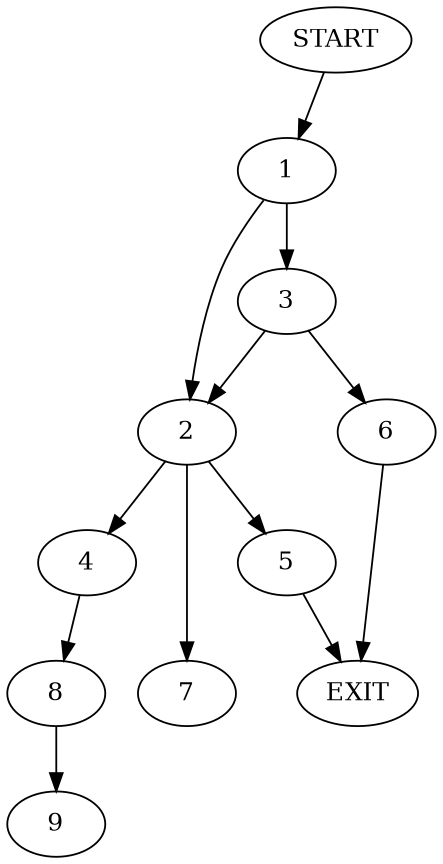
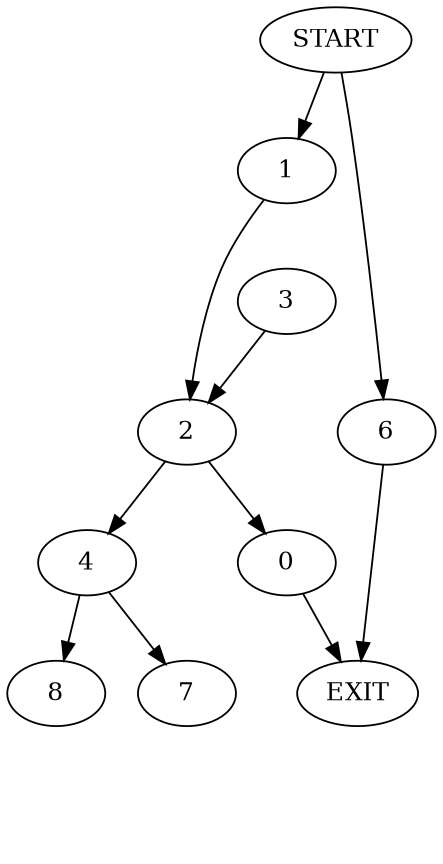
(287, 227) -> none
(331, 360) -> (364, 226)
(187, 553) -> (131, 621)
(287, 563) -> (287, 563)
(56, 824) -> none
